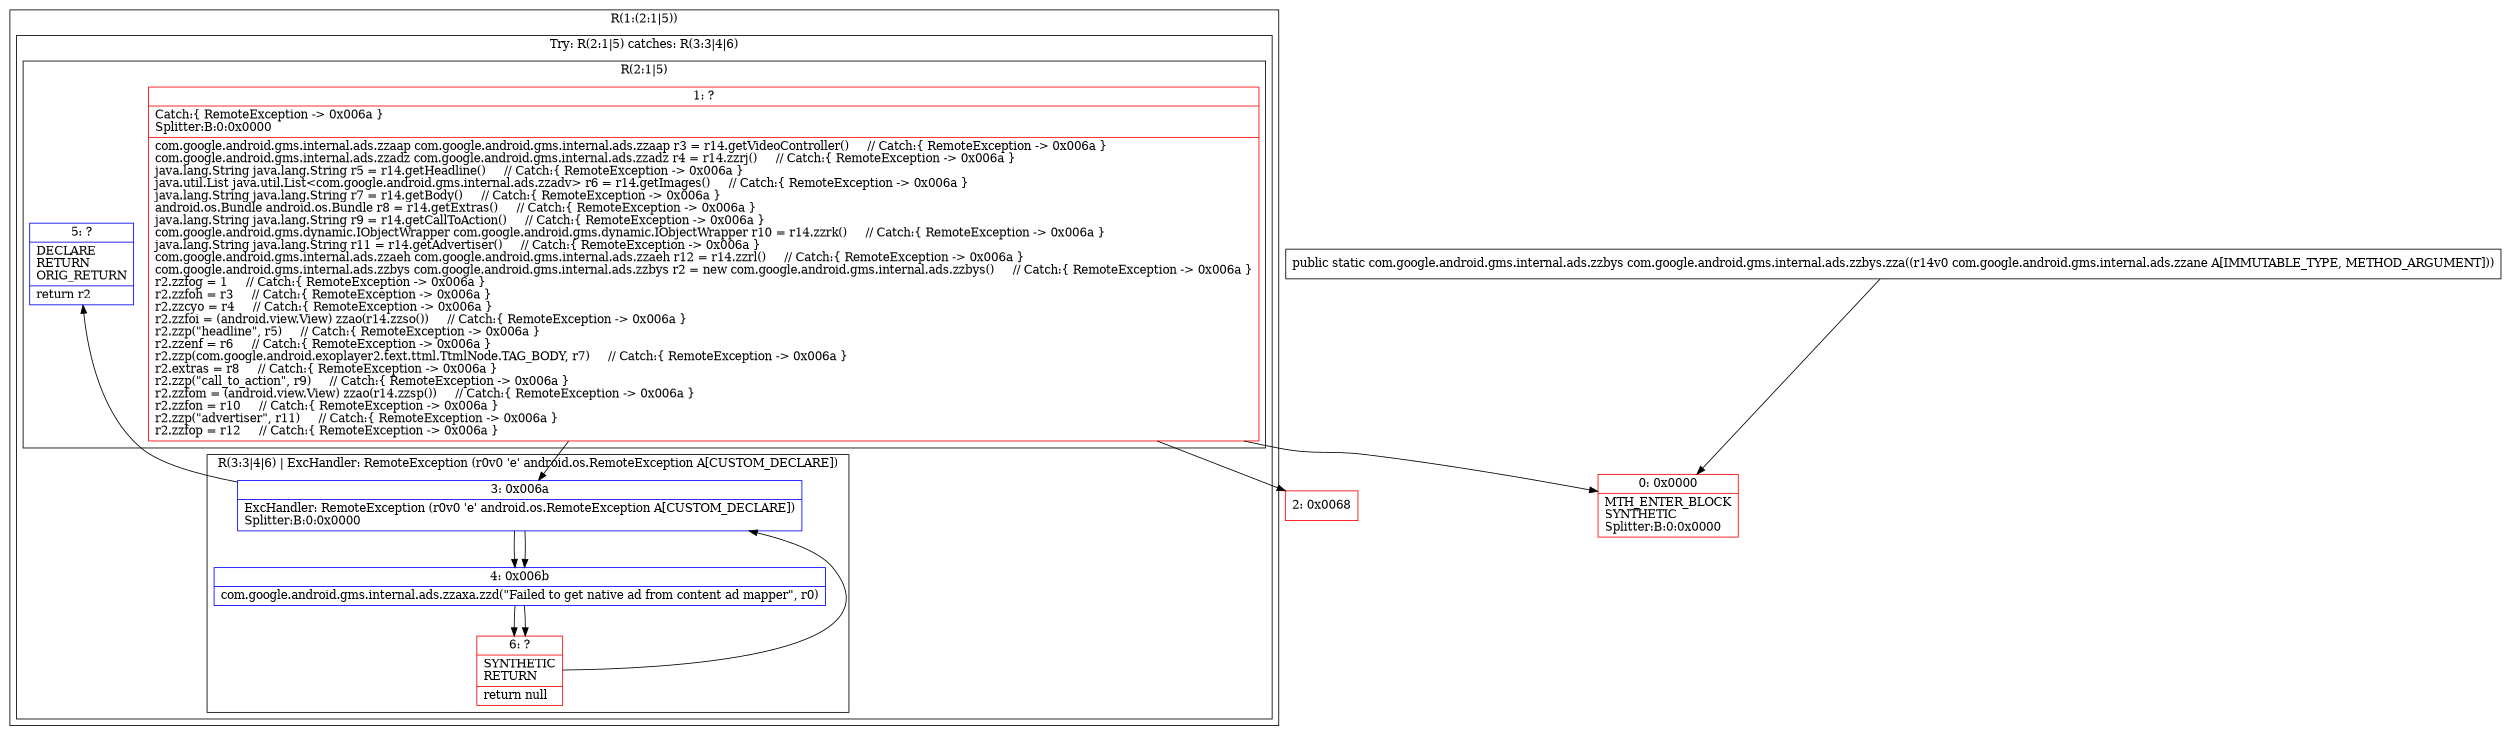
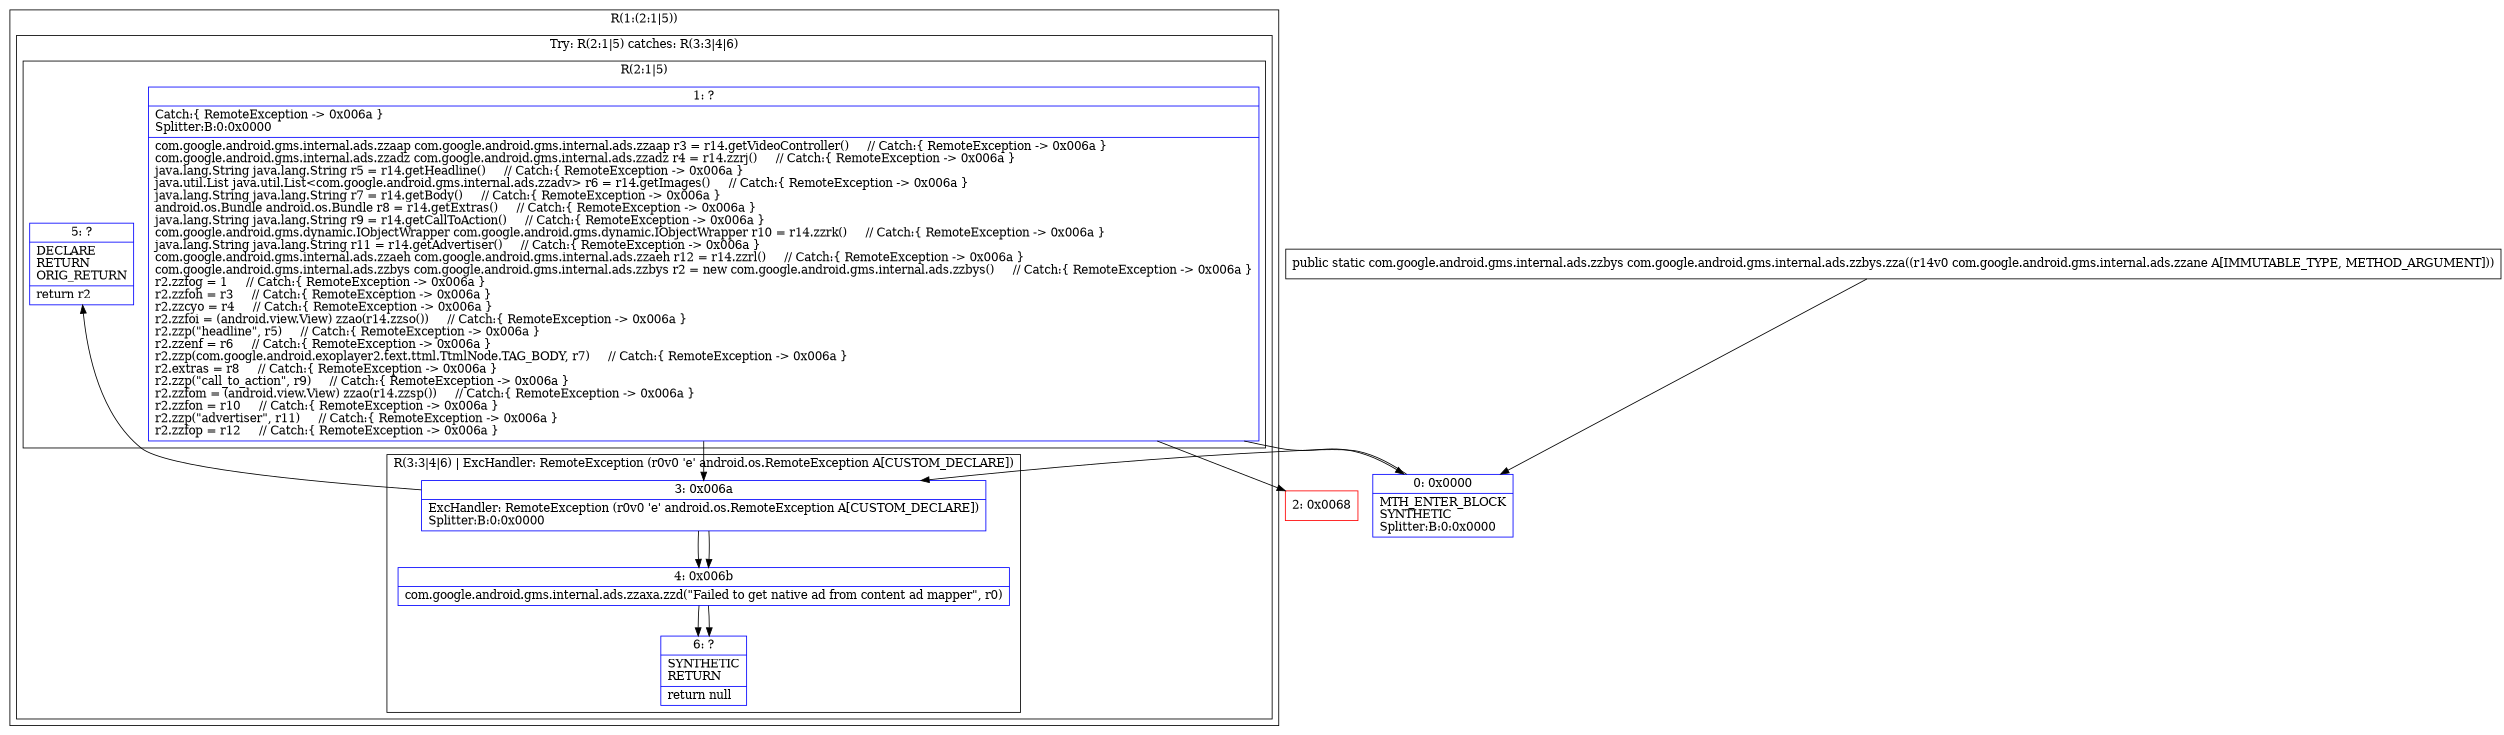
(704, 264) -> (704, 264)
(1668, 506) -> (1443, 506)
(773, 649) -> (1170, 458)
(520, 671) -> (704, 671)
